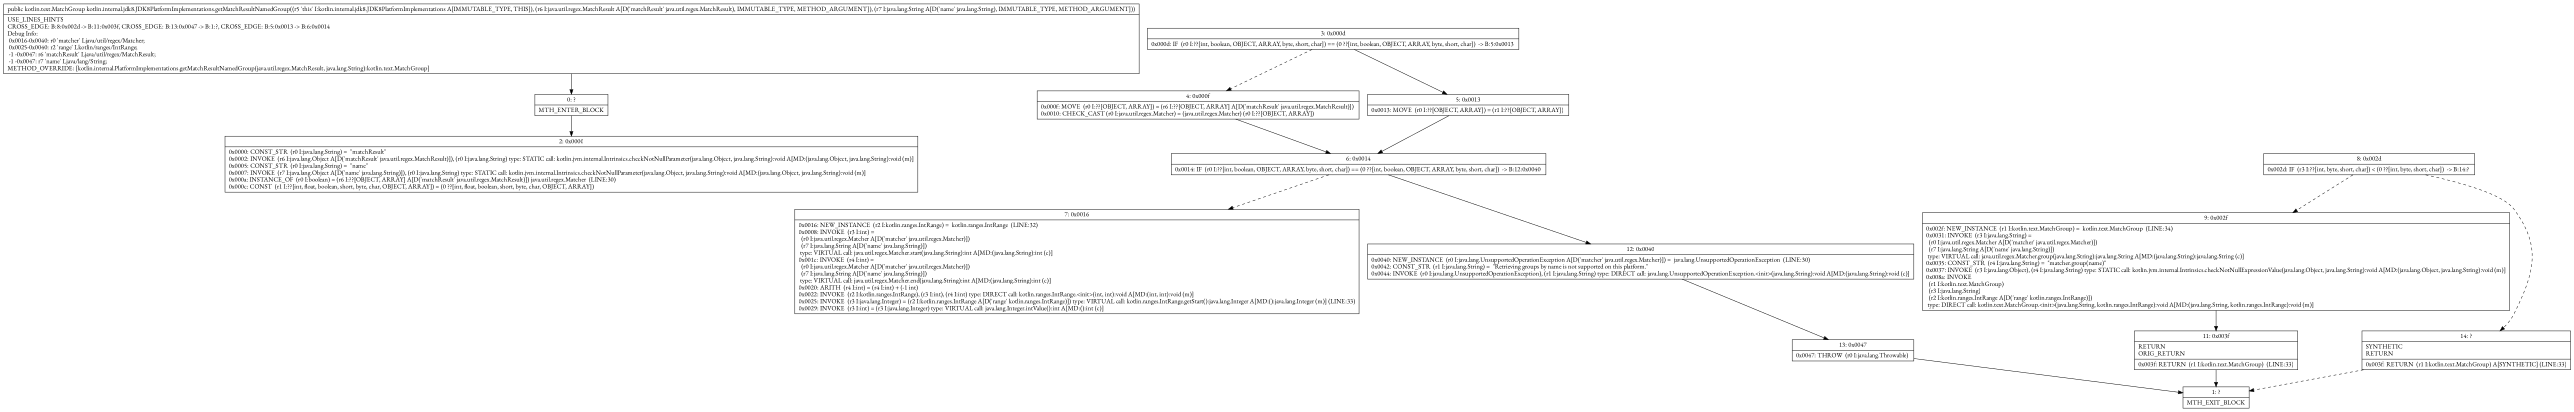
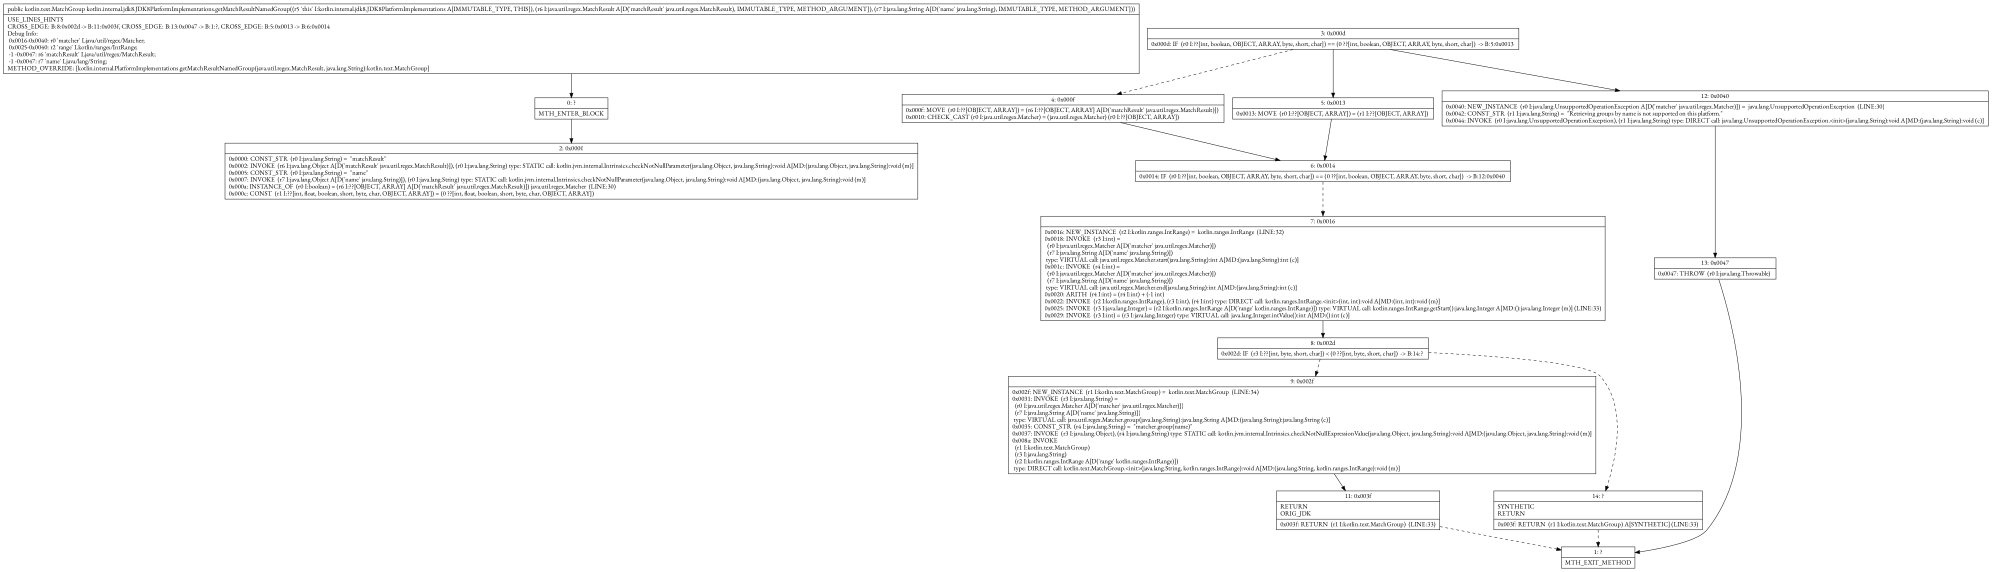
(1487, 209) -> (1503, 70)
(837, 232) -> (1083, 239)
none -> (1323, 327)
(2162, 354) -> (1296, 514)
(2216, 376) -> (1498, 538)
(2216, 403) -> (1598, 563)
